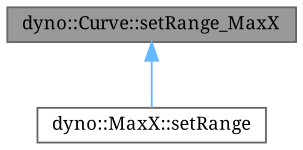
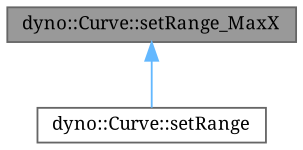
(152, 125) -> (152, 125)
